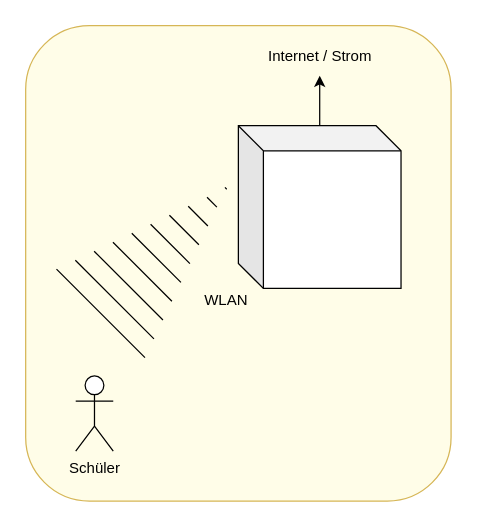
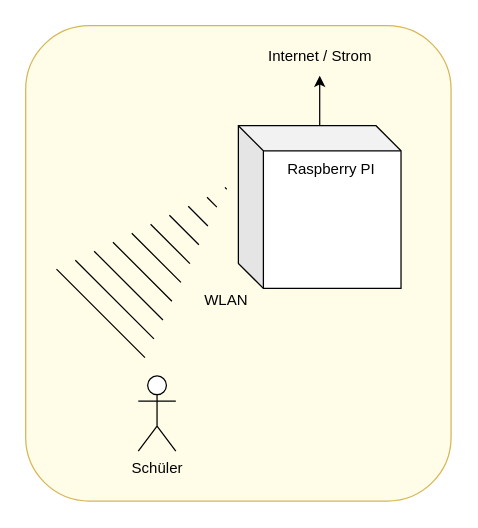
none -> (331, 169)
(94, 413) -> (157, 413)
